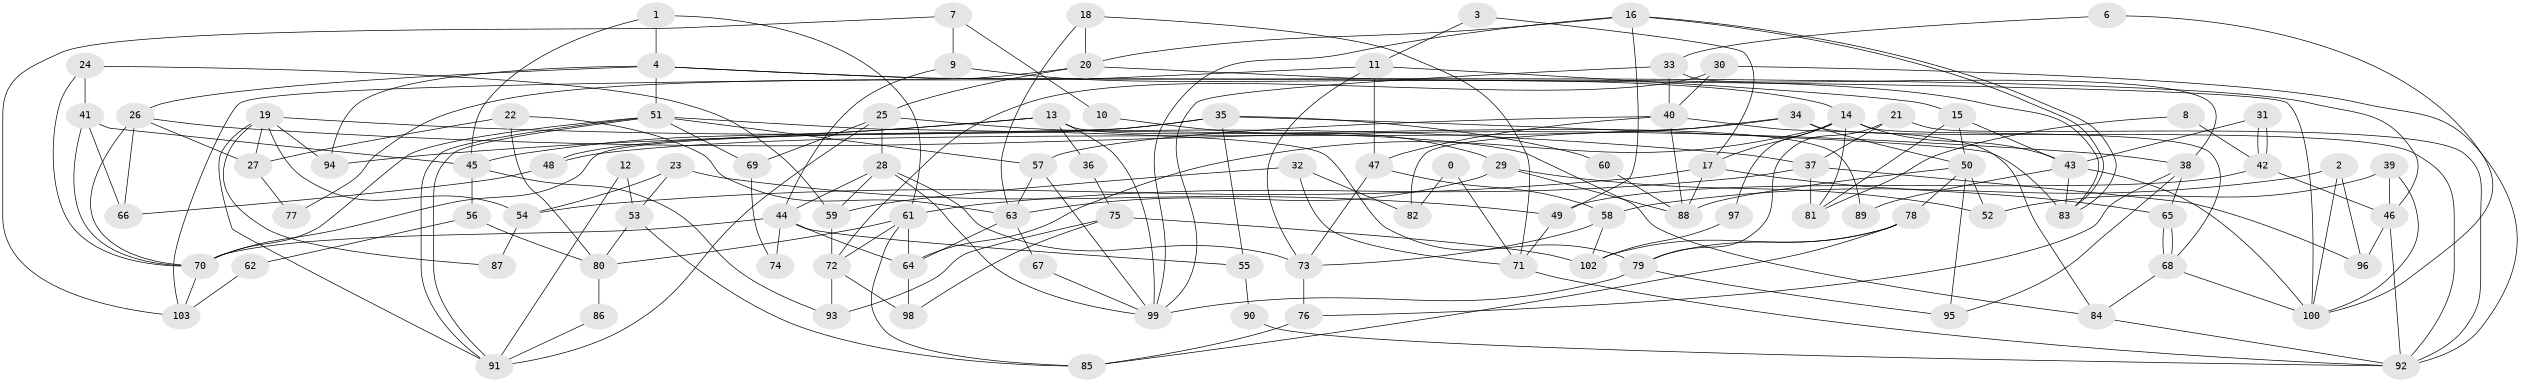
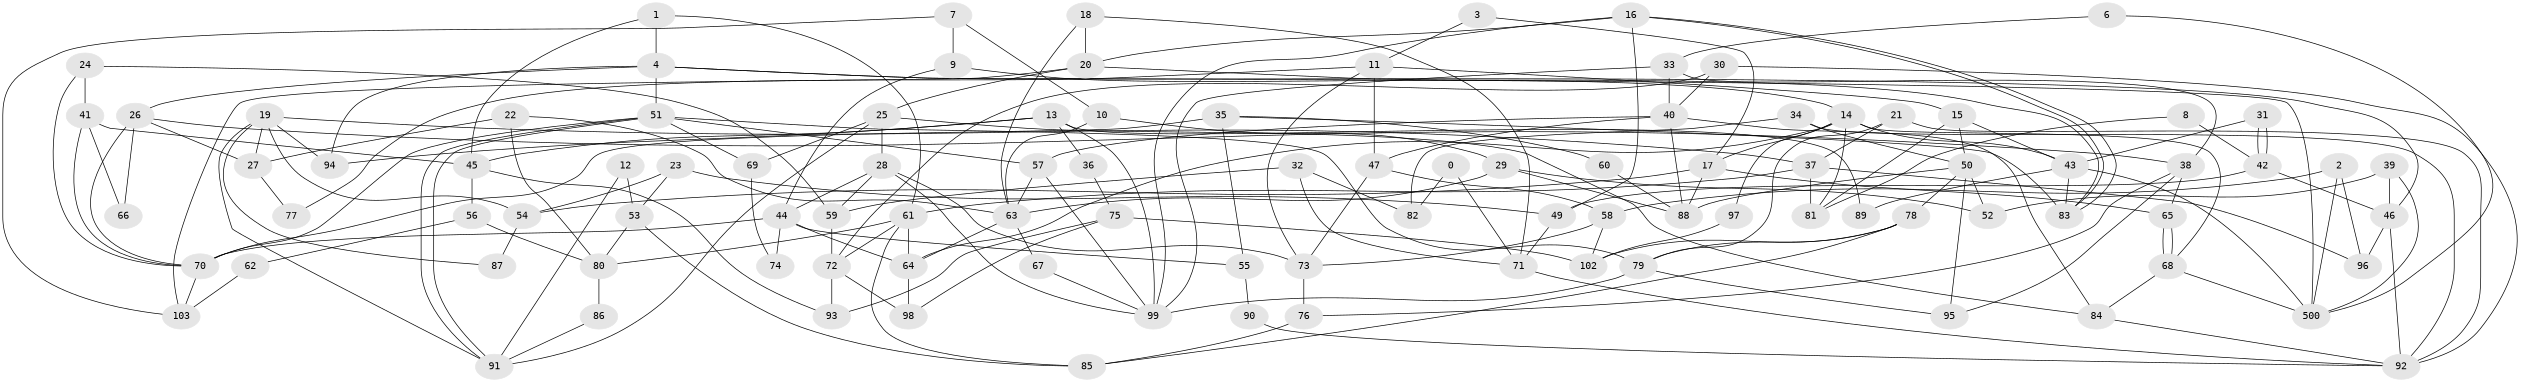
none -> (1018, 147)
(549, 166) -> none
(2311, 317) -> (2311, 317)
